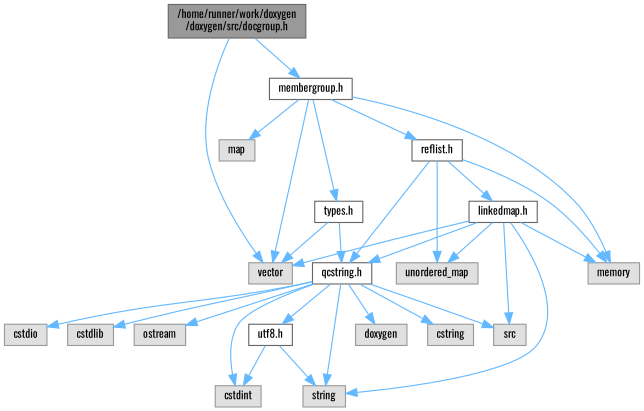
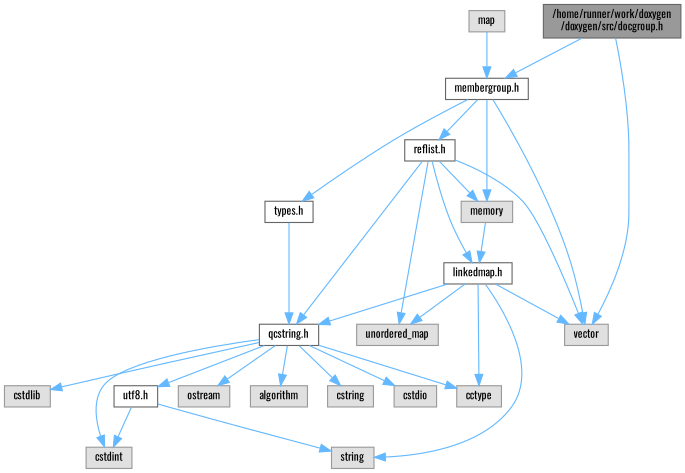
(278, 116) -> (487, 49)
(309, 239) -> (536, 220)
(553, 240) -> (483, 237)
(334, 329) -> none
(381, 335) -> (279, 396)
(510, 335) -> (479, 396)
